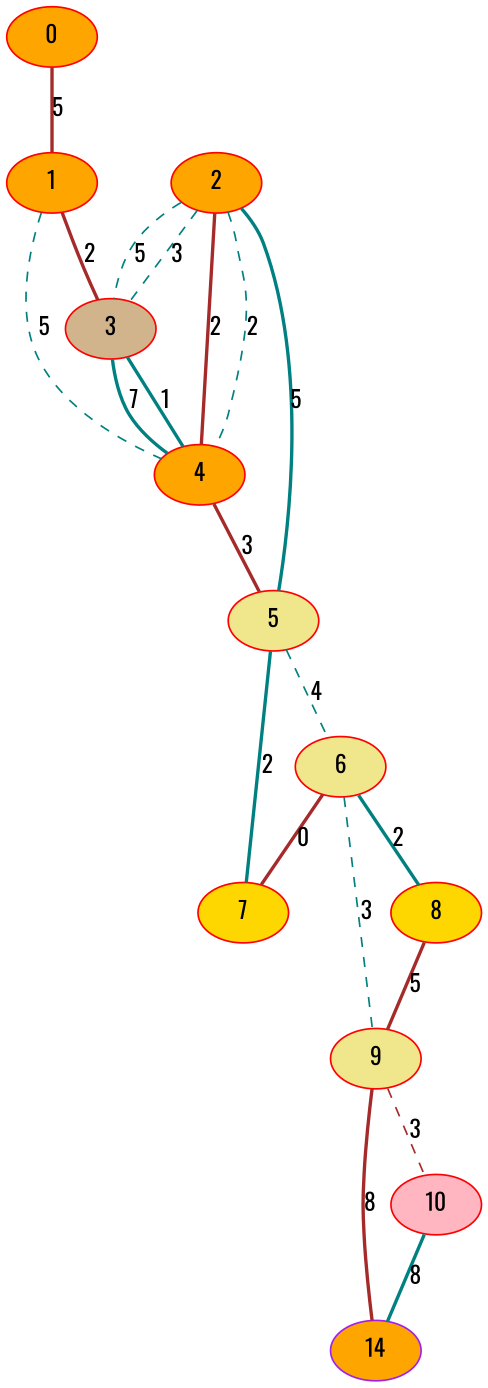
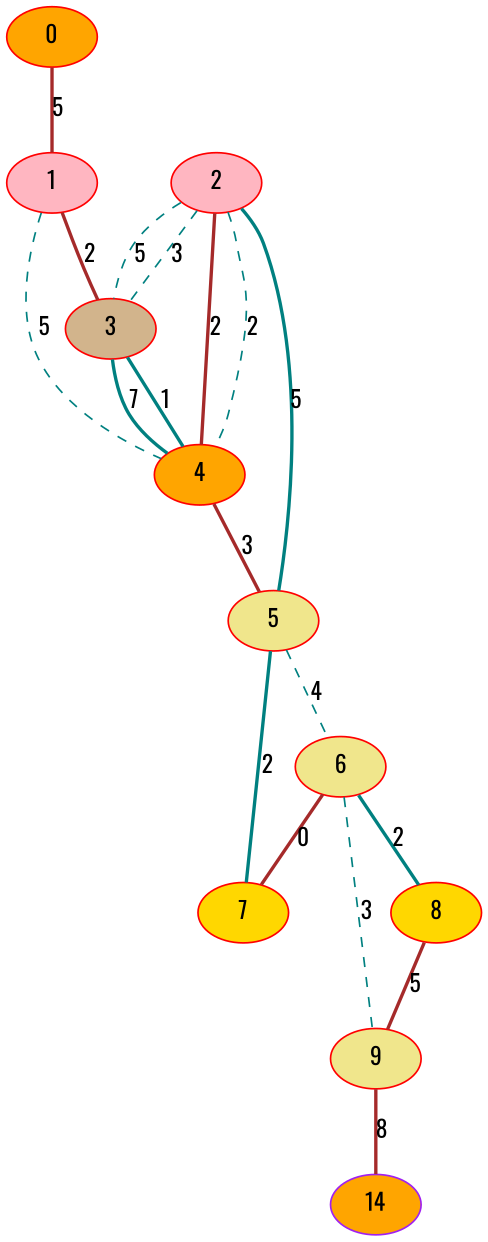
(52, 183) -> (52, 183)
(216, 183) -> (216, 183)
(436, 1205) -> none
